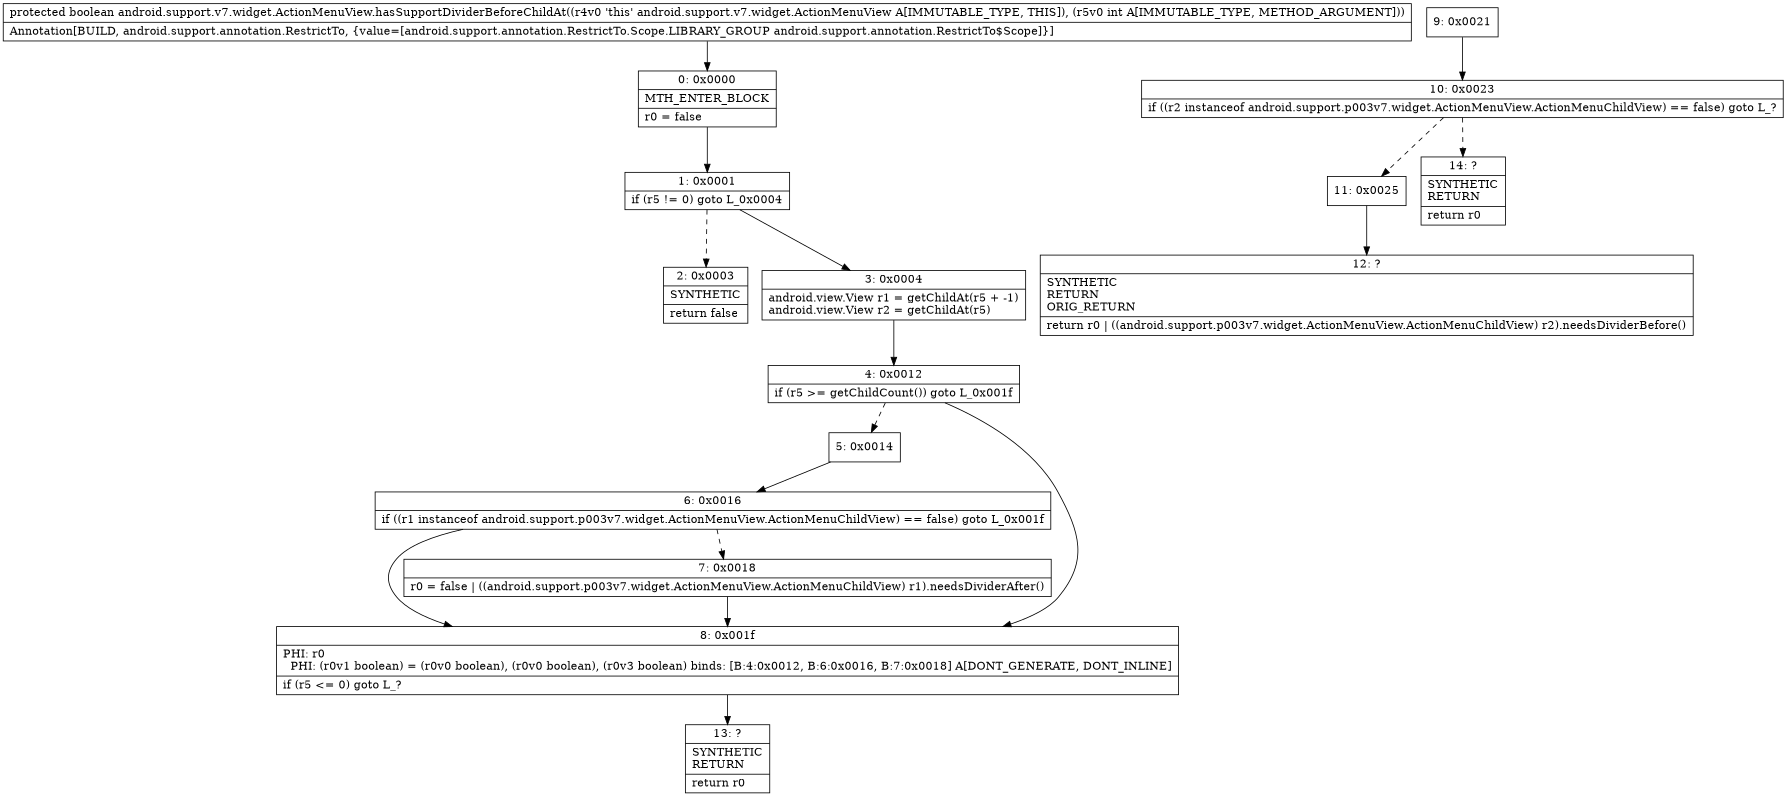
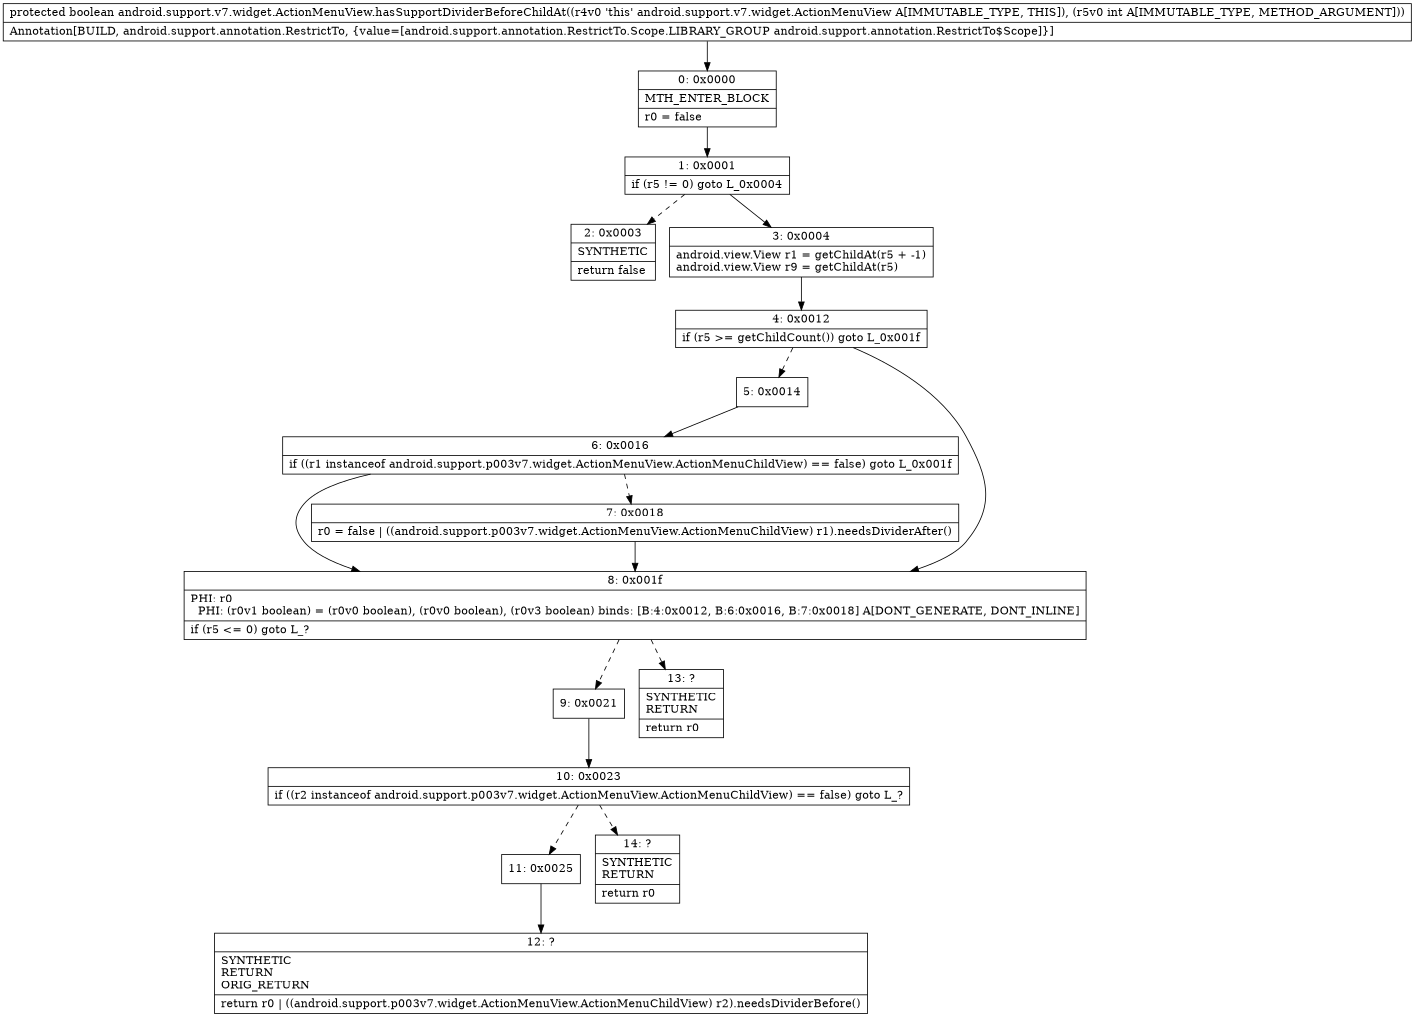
(880, 310) -> (787, 267)
none -> (609, 661)
(728, 706) -> (656, 651)
